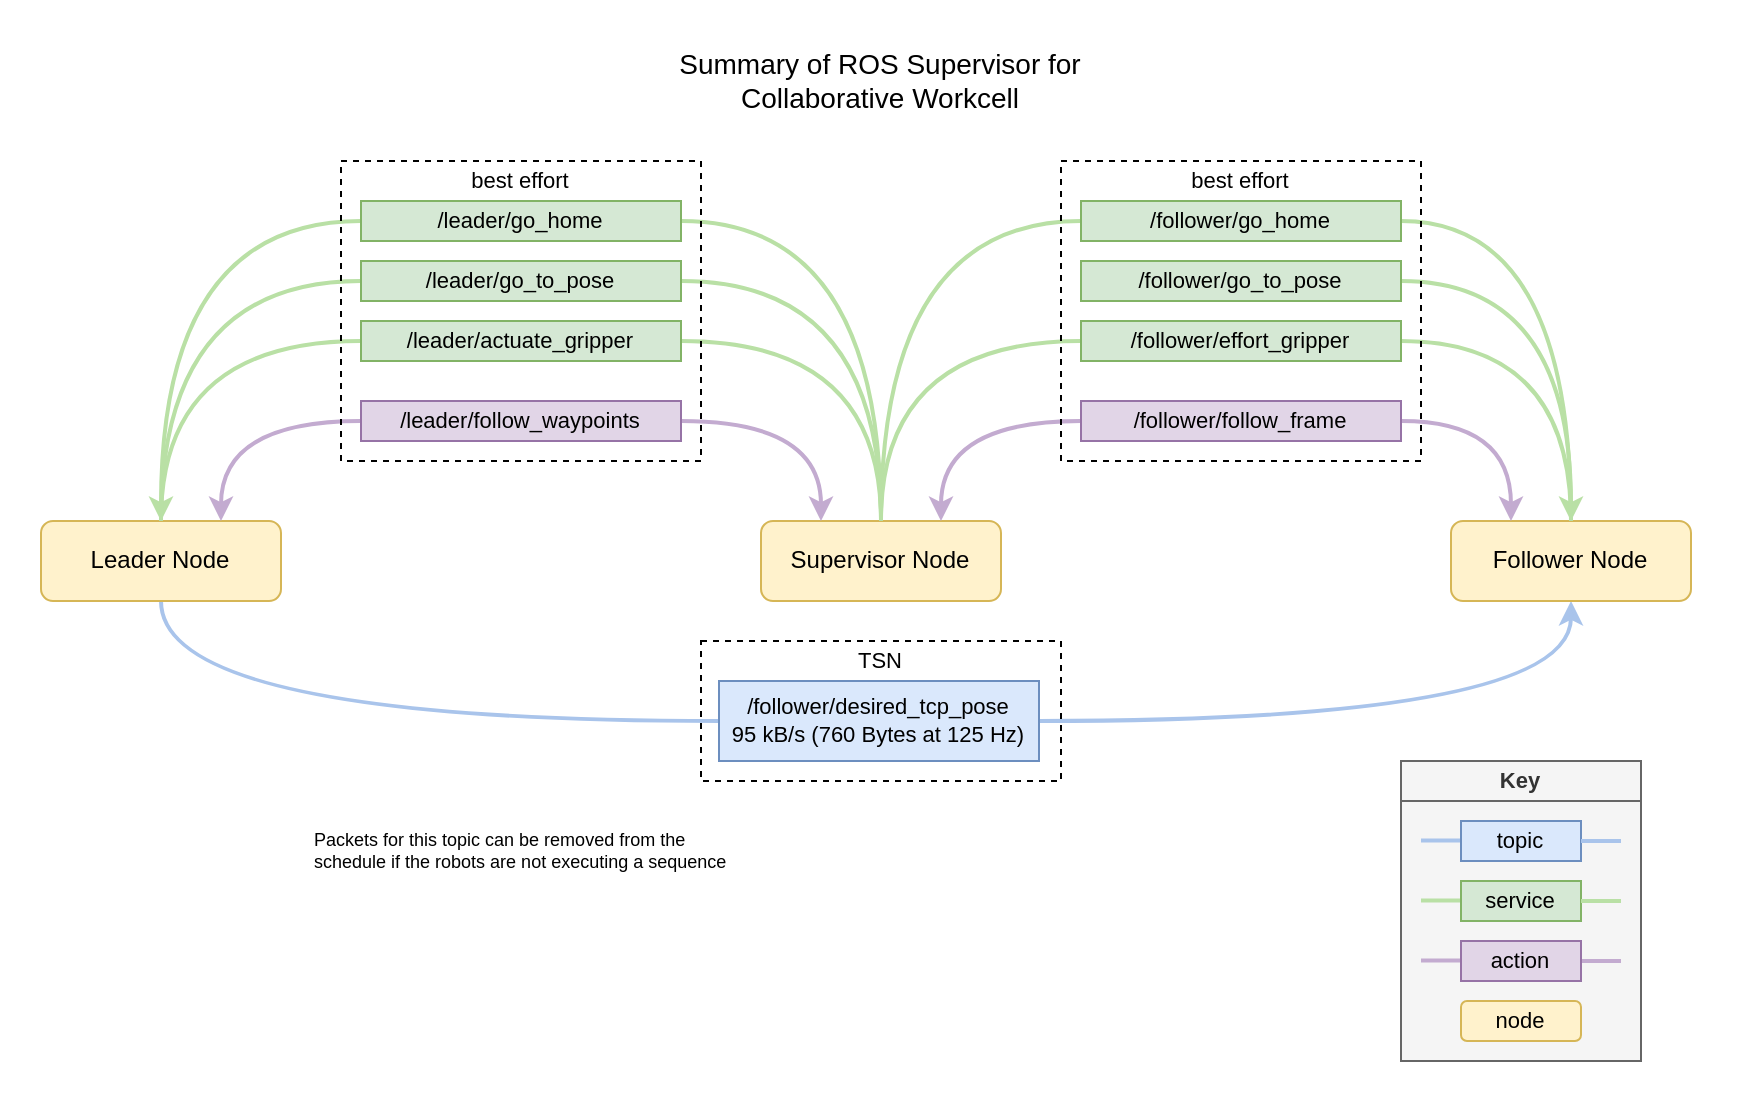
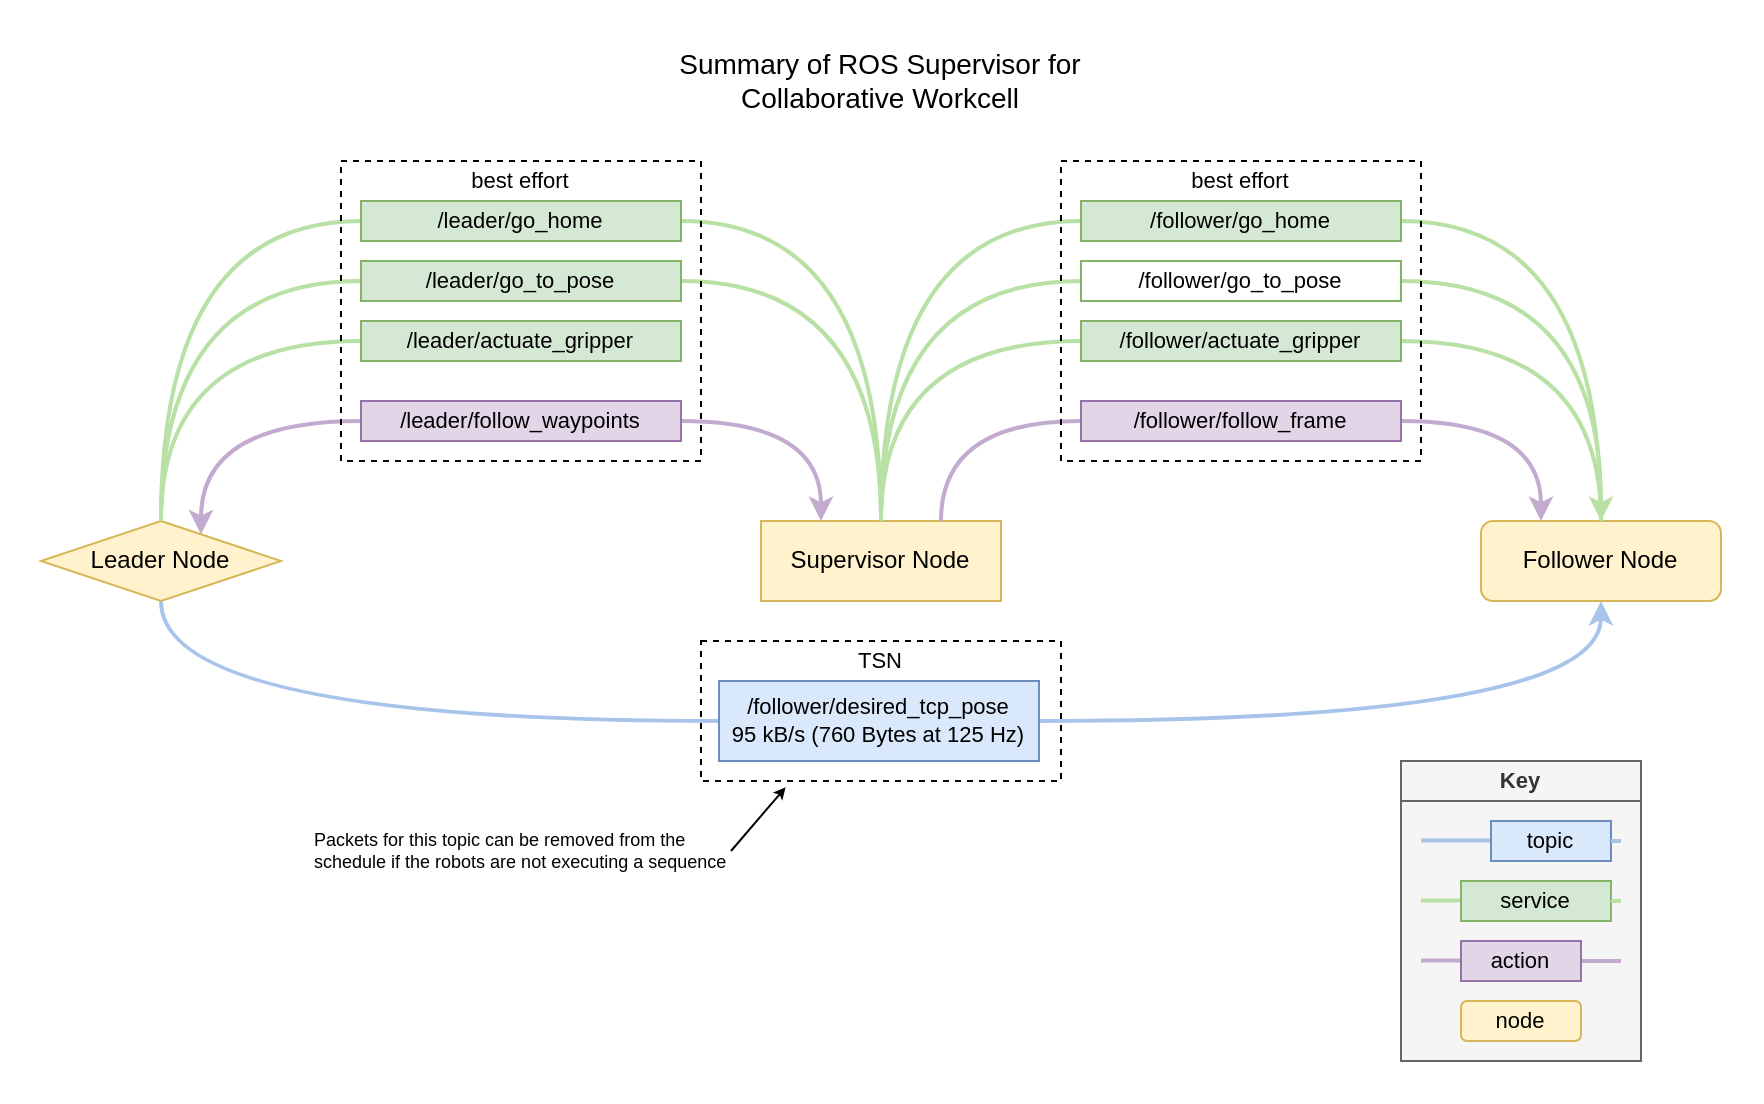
(1241, 281) -> (1241, 281)
none -> (956, 317)
(195, 320) -> (202, 312)
(1241, 341) -> (1241, 341)
(806, 368) -> none
(973, 444) -> (965, 456)
(161, 561) -> (161, 561)
(881, 561) -> (881, 561)
(1571, 561) -> (1601, 561)
none -> (755, 823)
(1521, 841) -> (1551, 841)
(1521, 901) -> (1536, 901)
